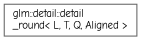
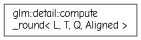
(71, 20) -> (71, 20)
